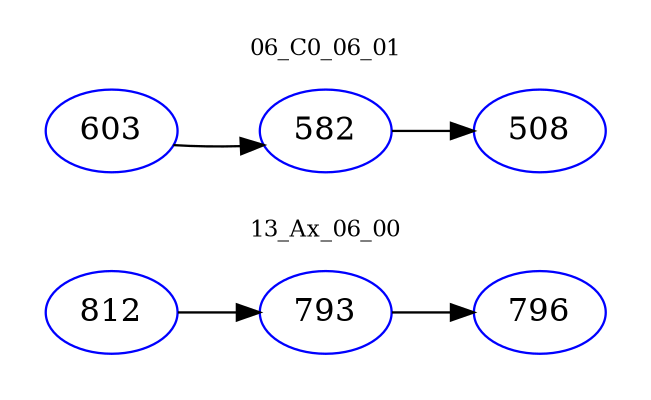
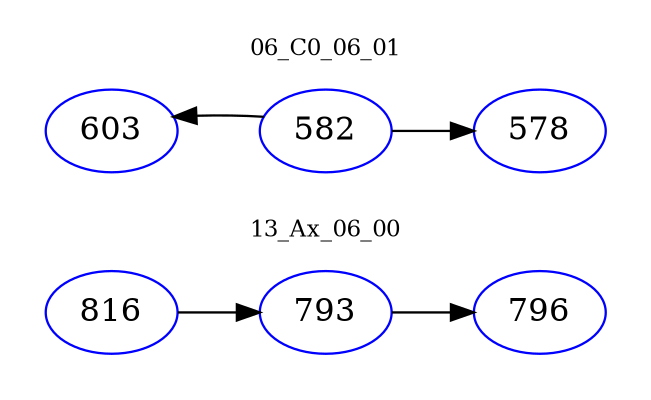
(540, 131) -> (540, 131)
(207, 146) -> (230, 116)
(112, 312) -> (112, 312)
